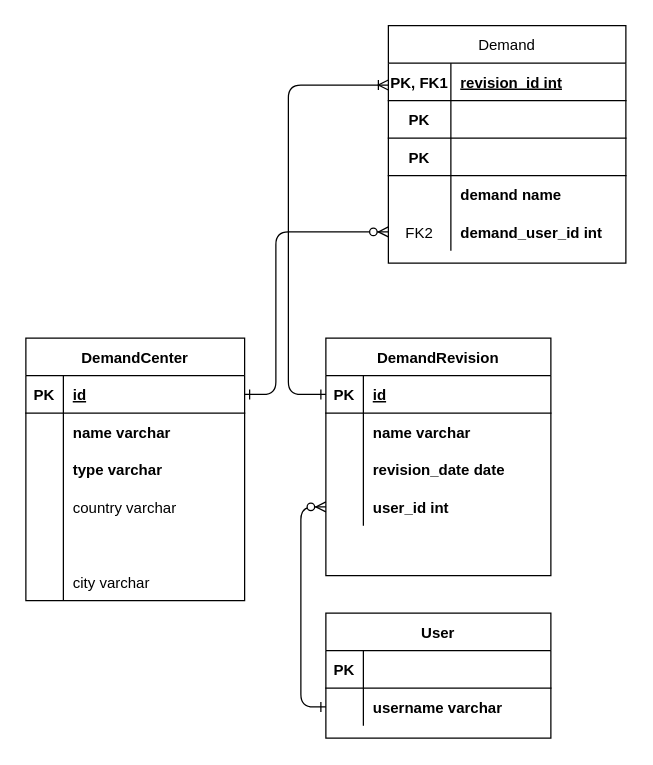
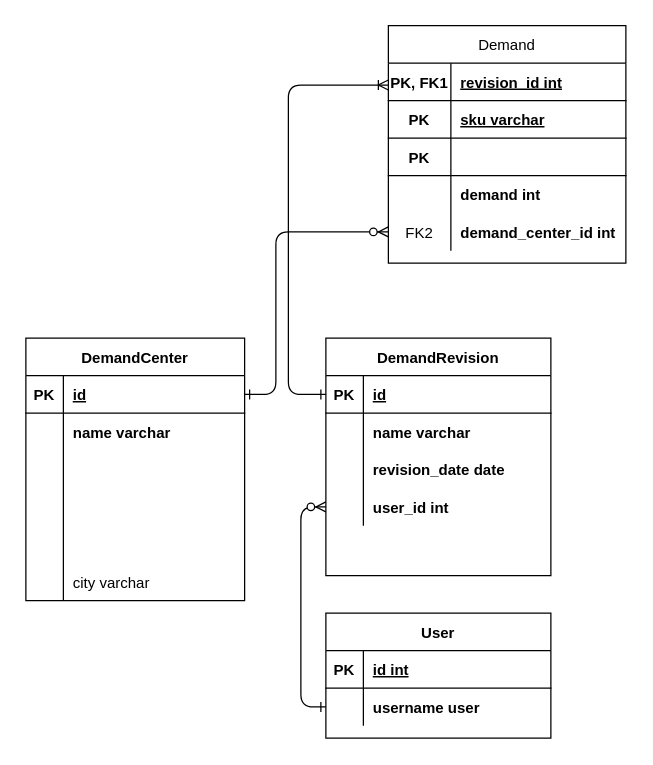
none -> (538, 119)
(504, 195) -> (498, 195)
(530, 233) -> (538, 233)
(154, 469) -> none
(154, 507) -> none
none -> (457, 669)
(438, 708) -> (425, 708)
